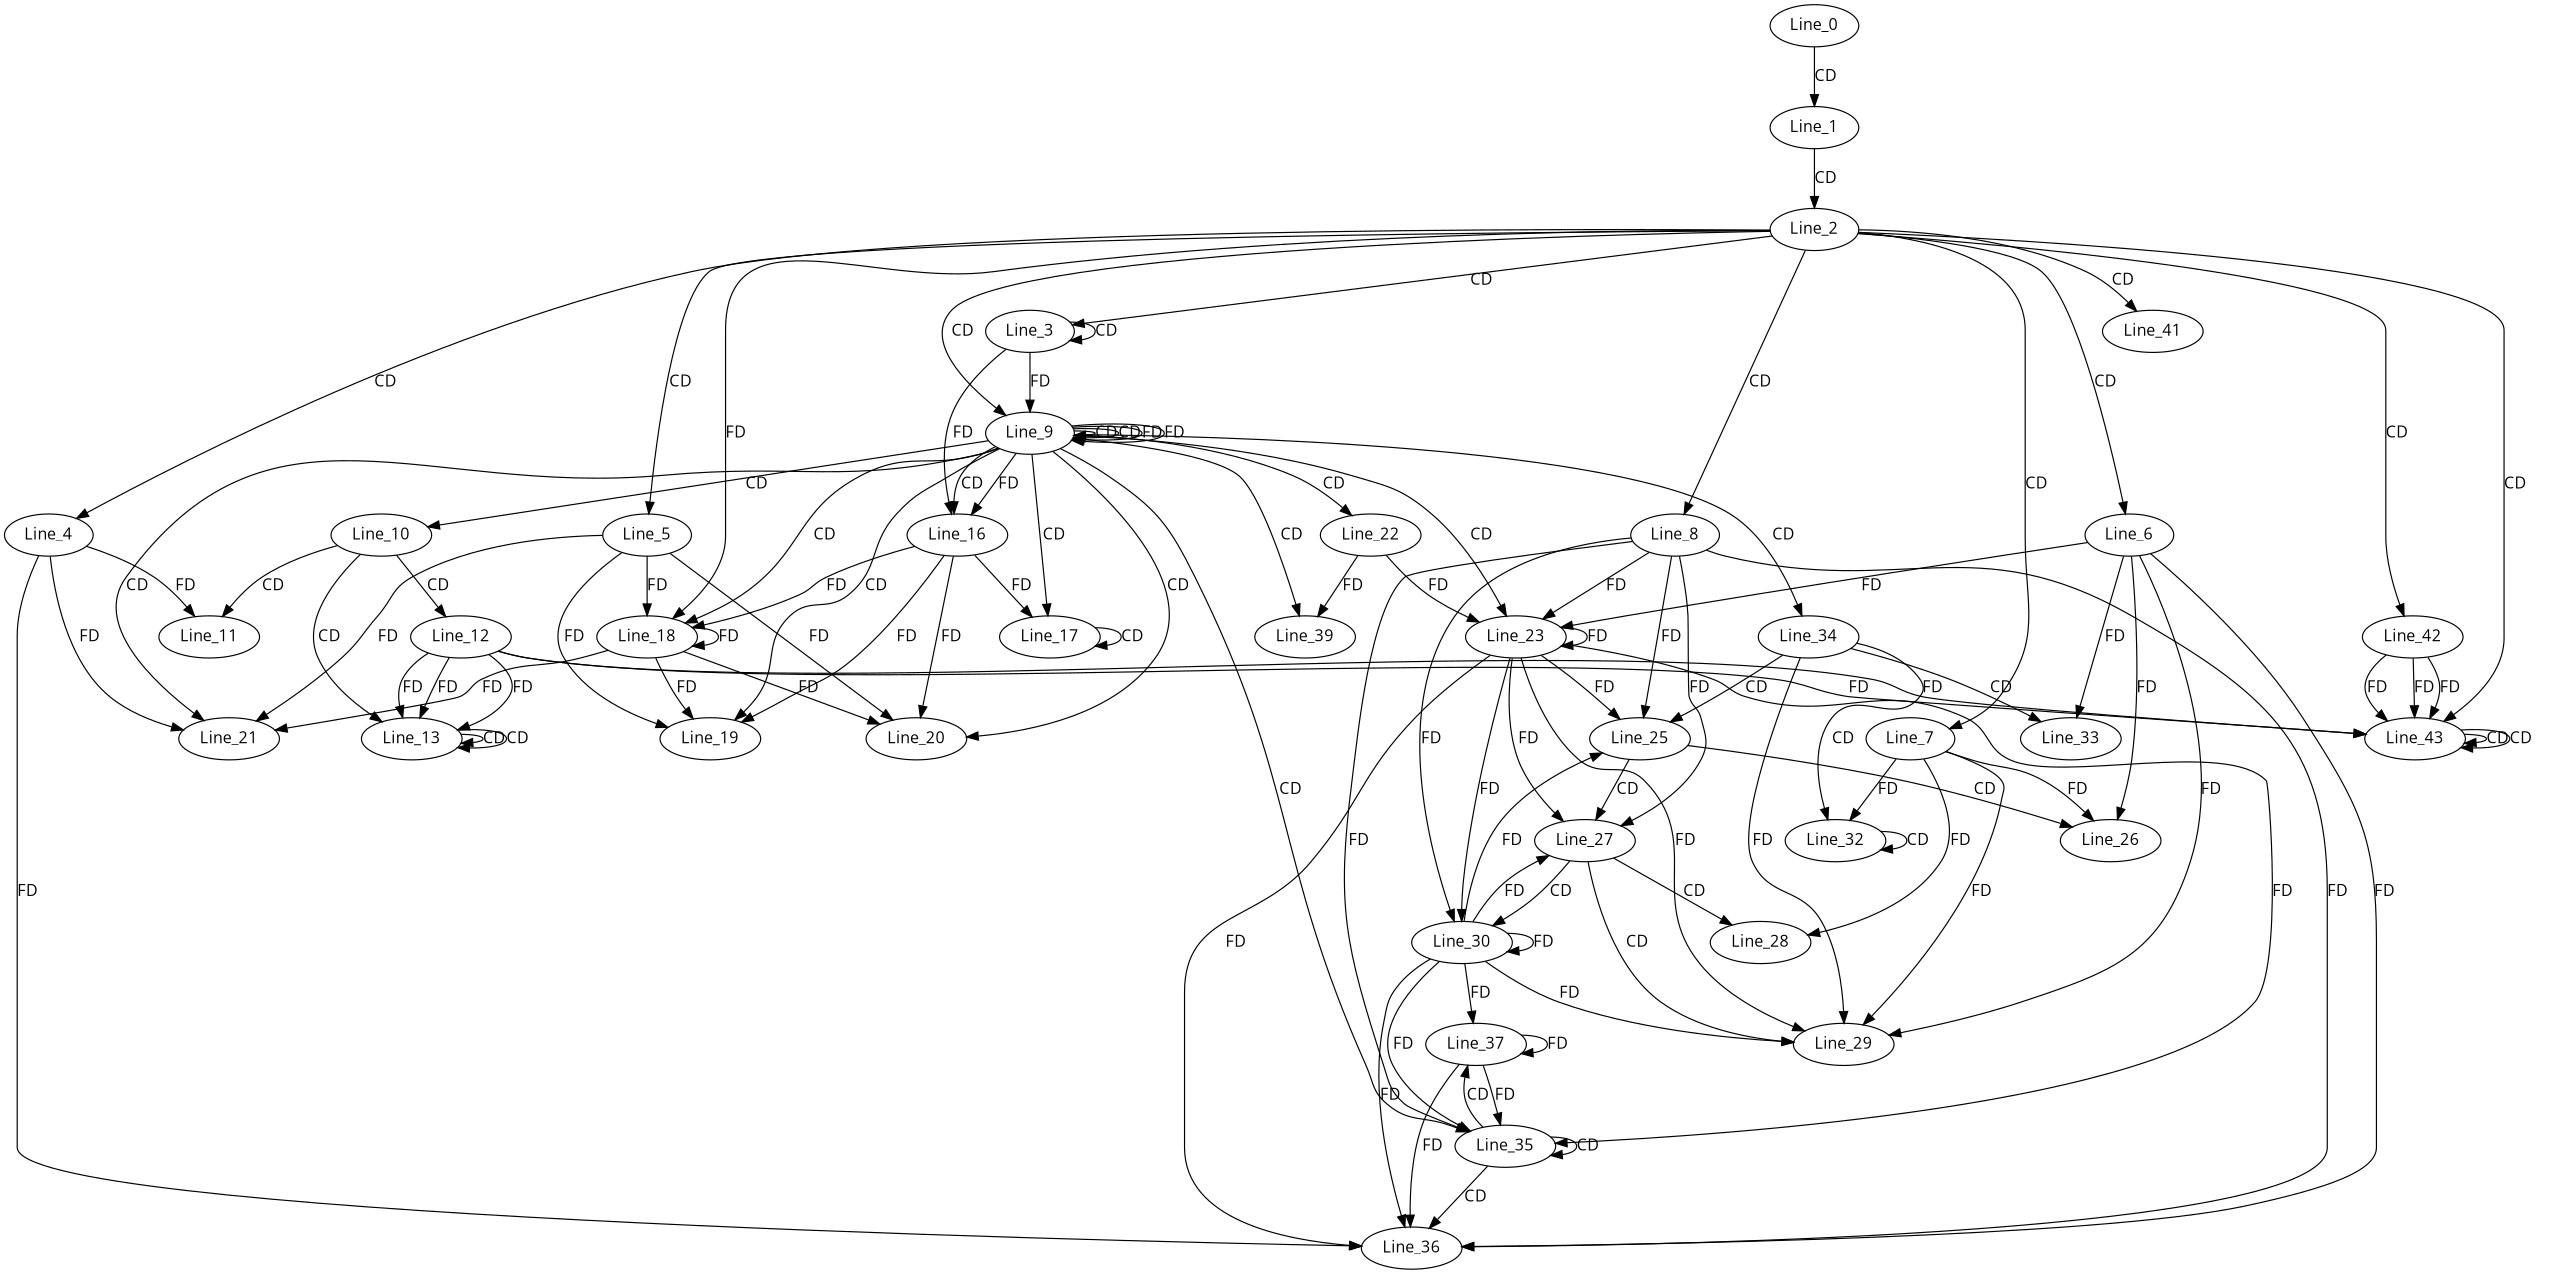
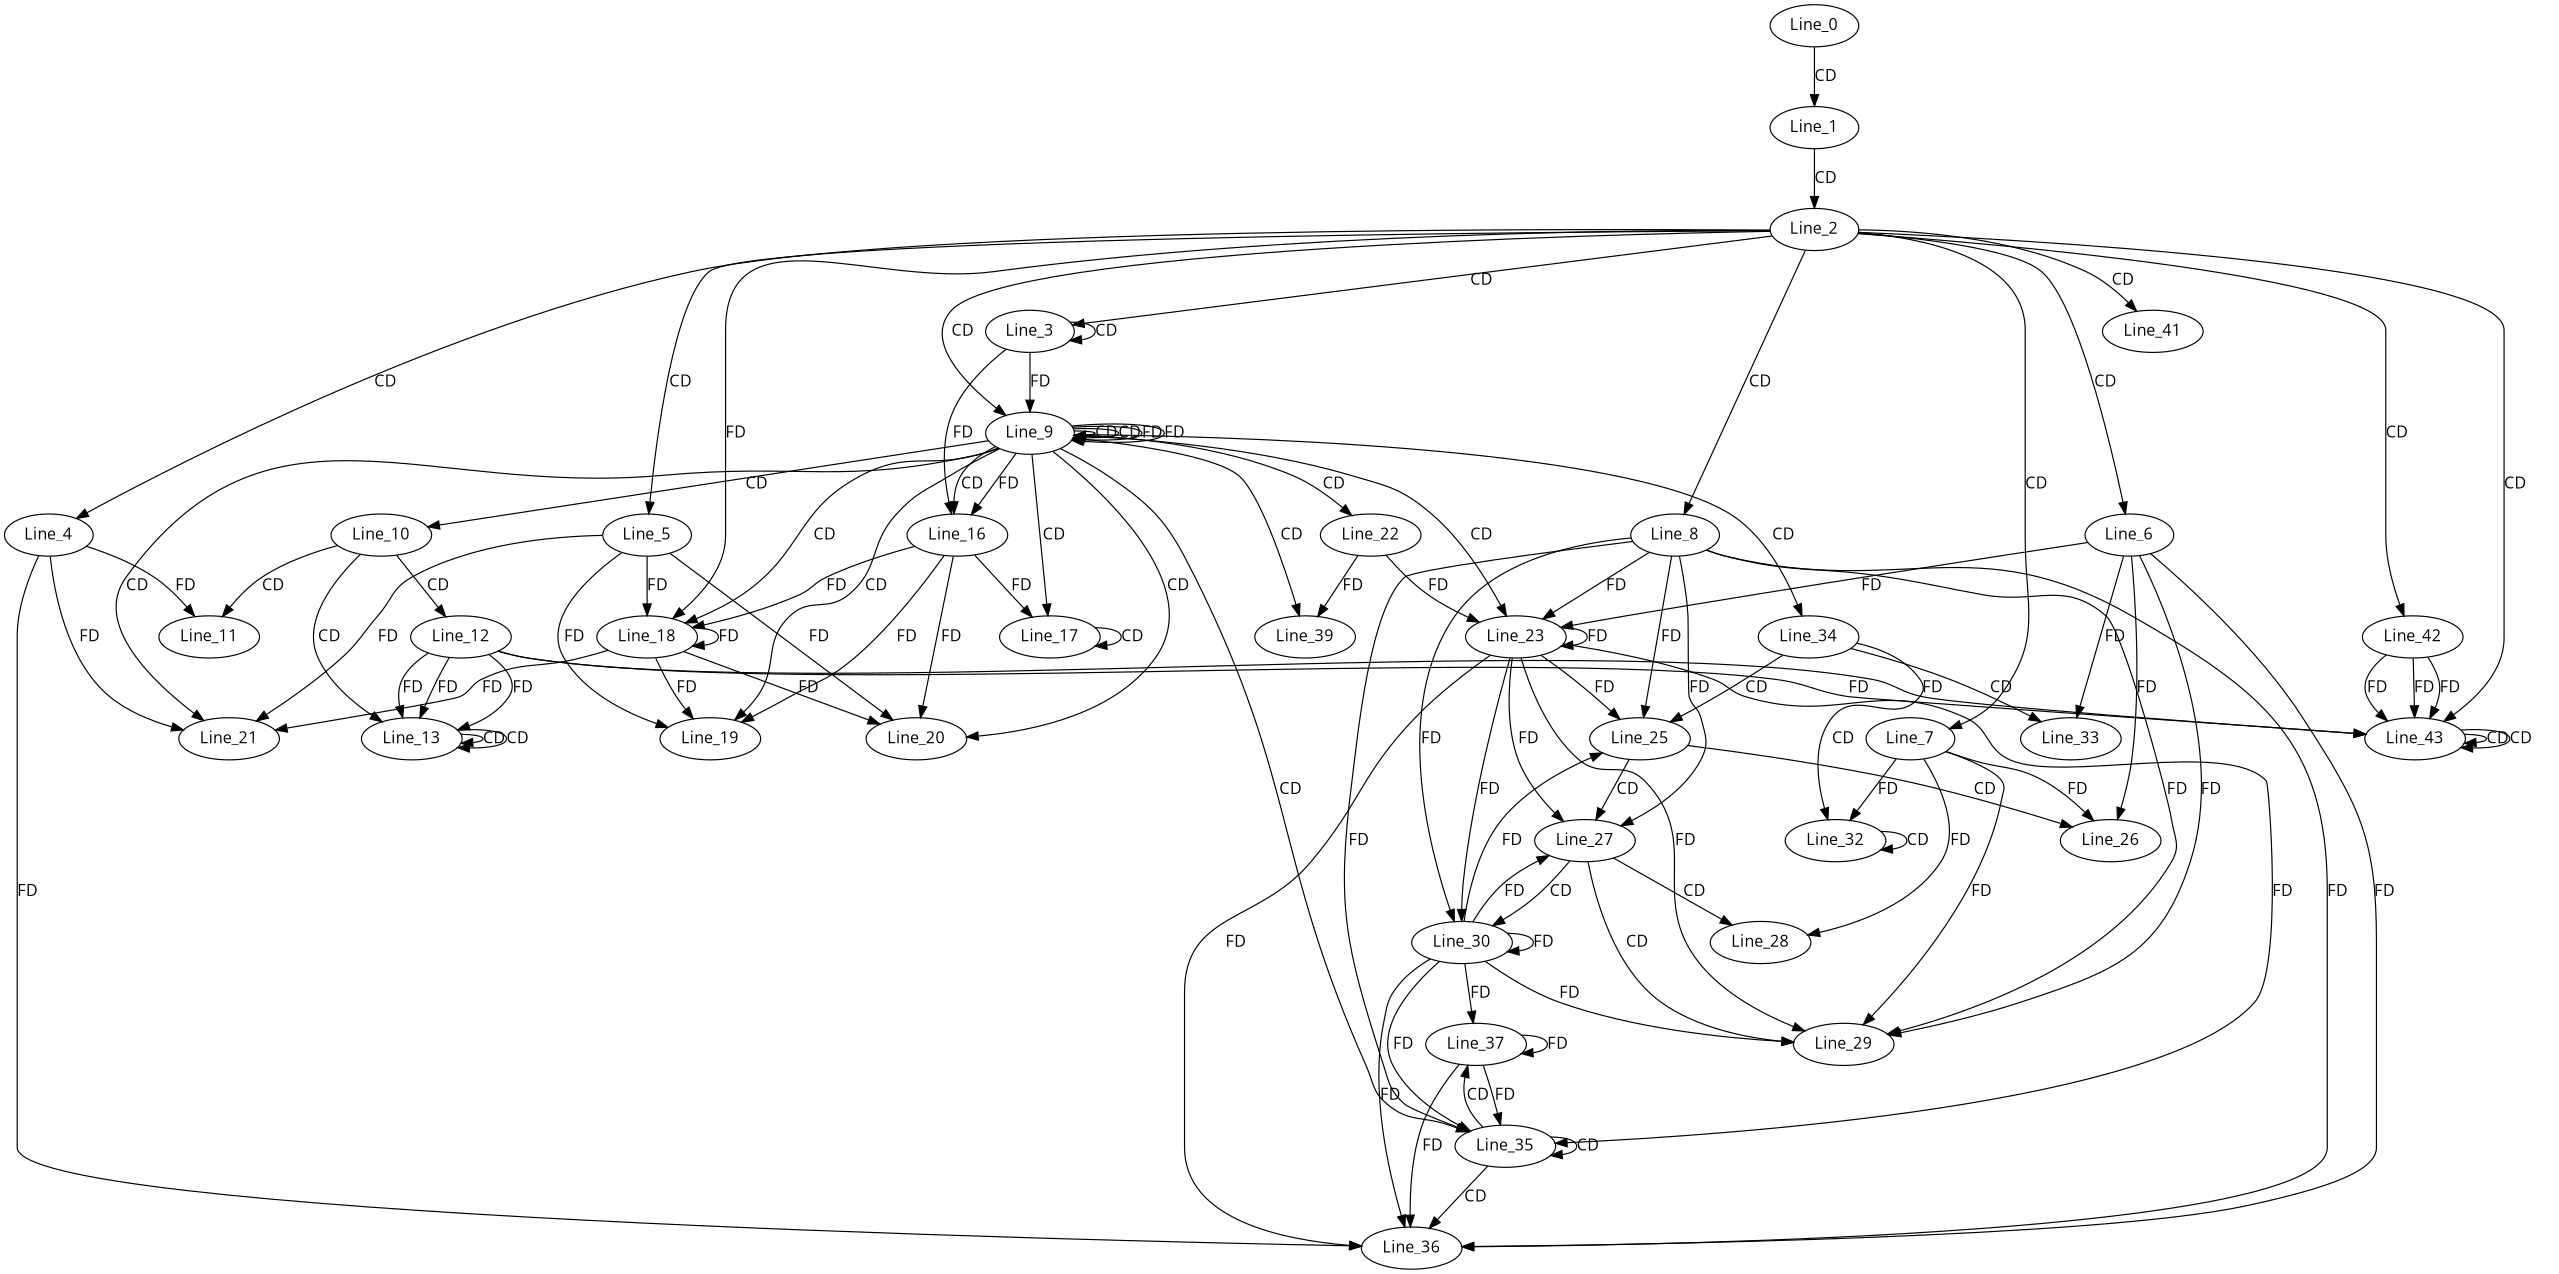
(1750, 849) -> (2123, 651)
